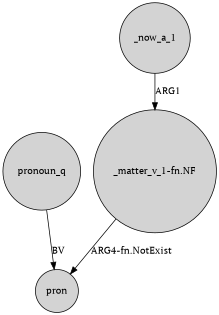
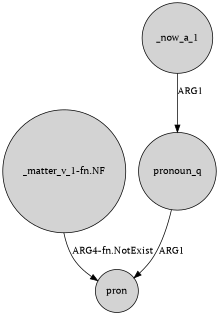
(155, 88) -> (177, 99)
(59, 251) -> (172, 251)
